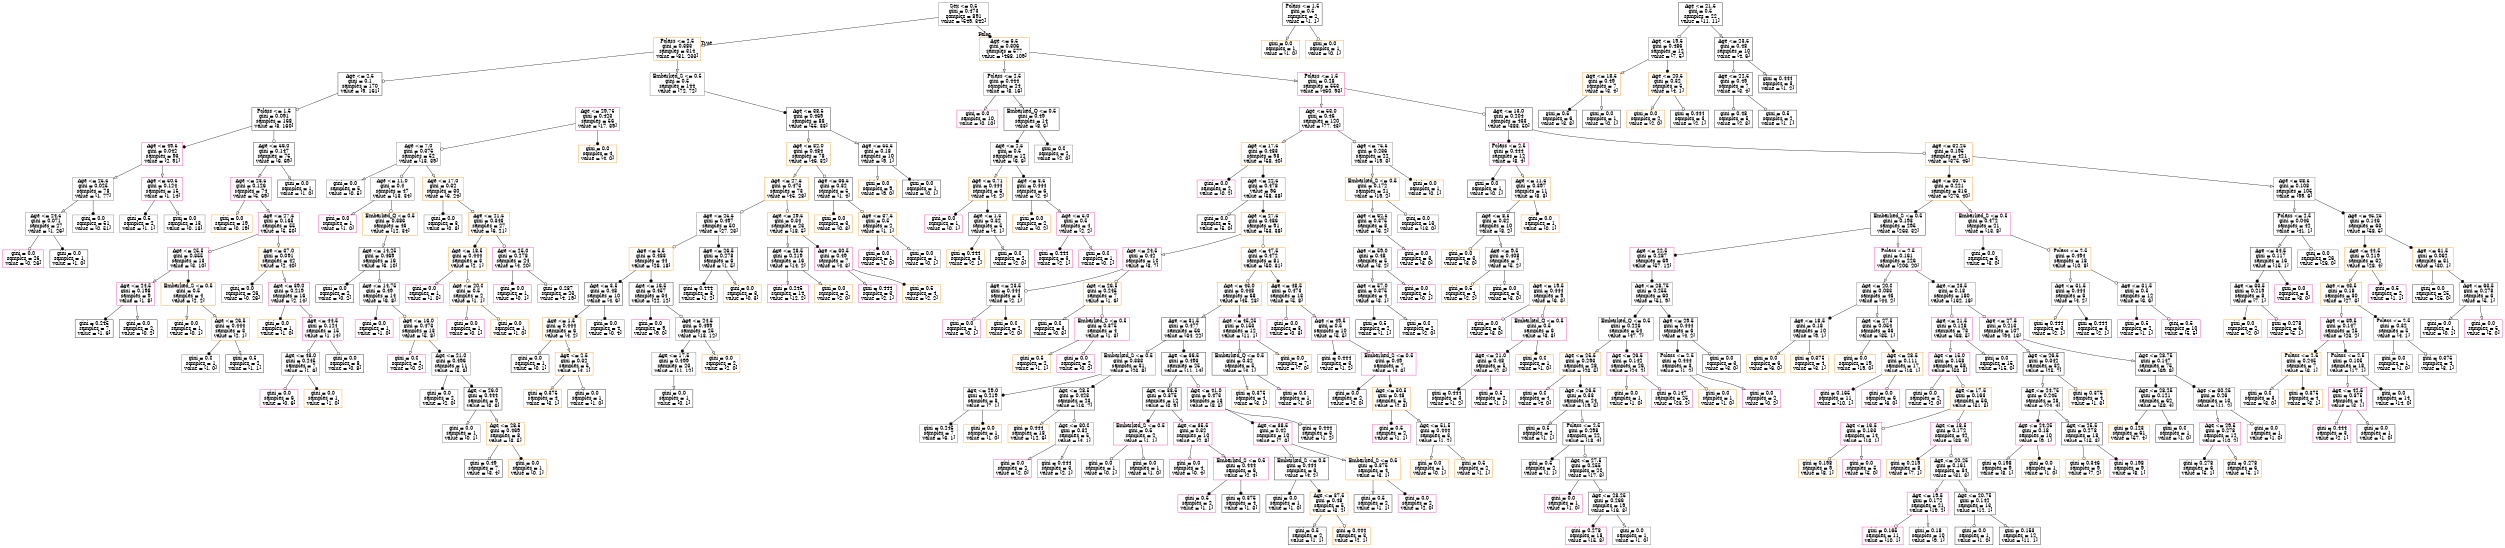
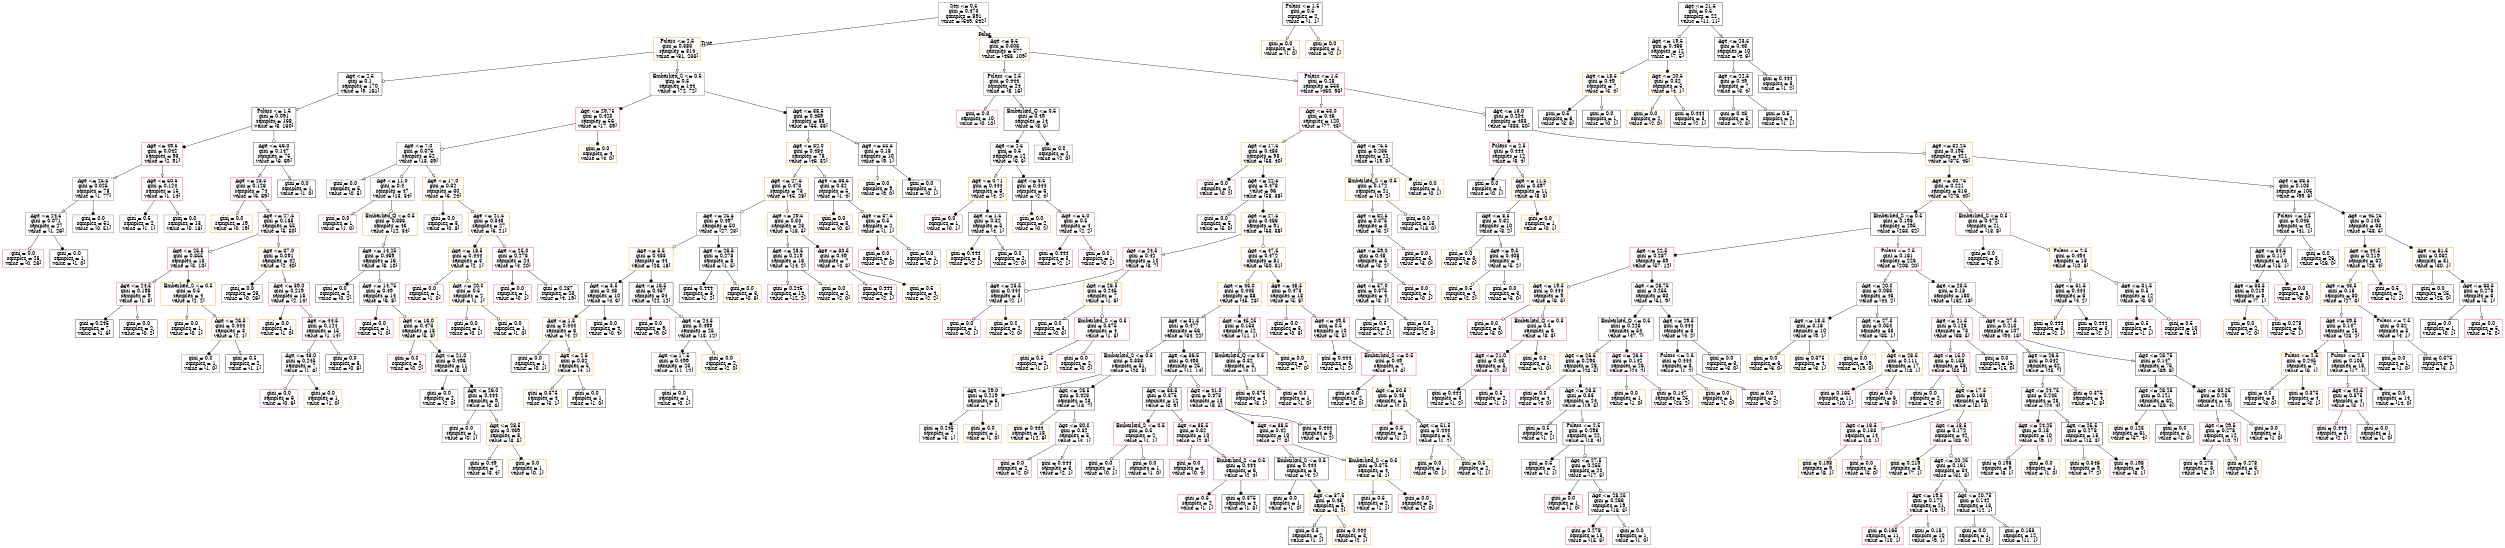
none -> (637, 102)
none -> (1600, 276)
